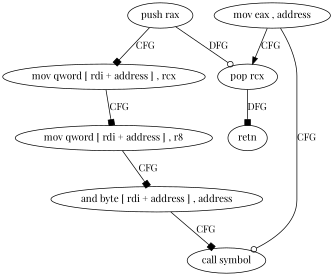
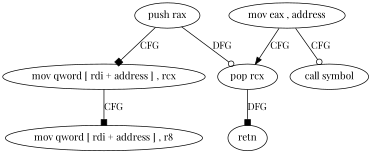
(157, 199) -> none
